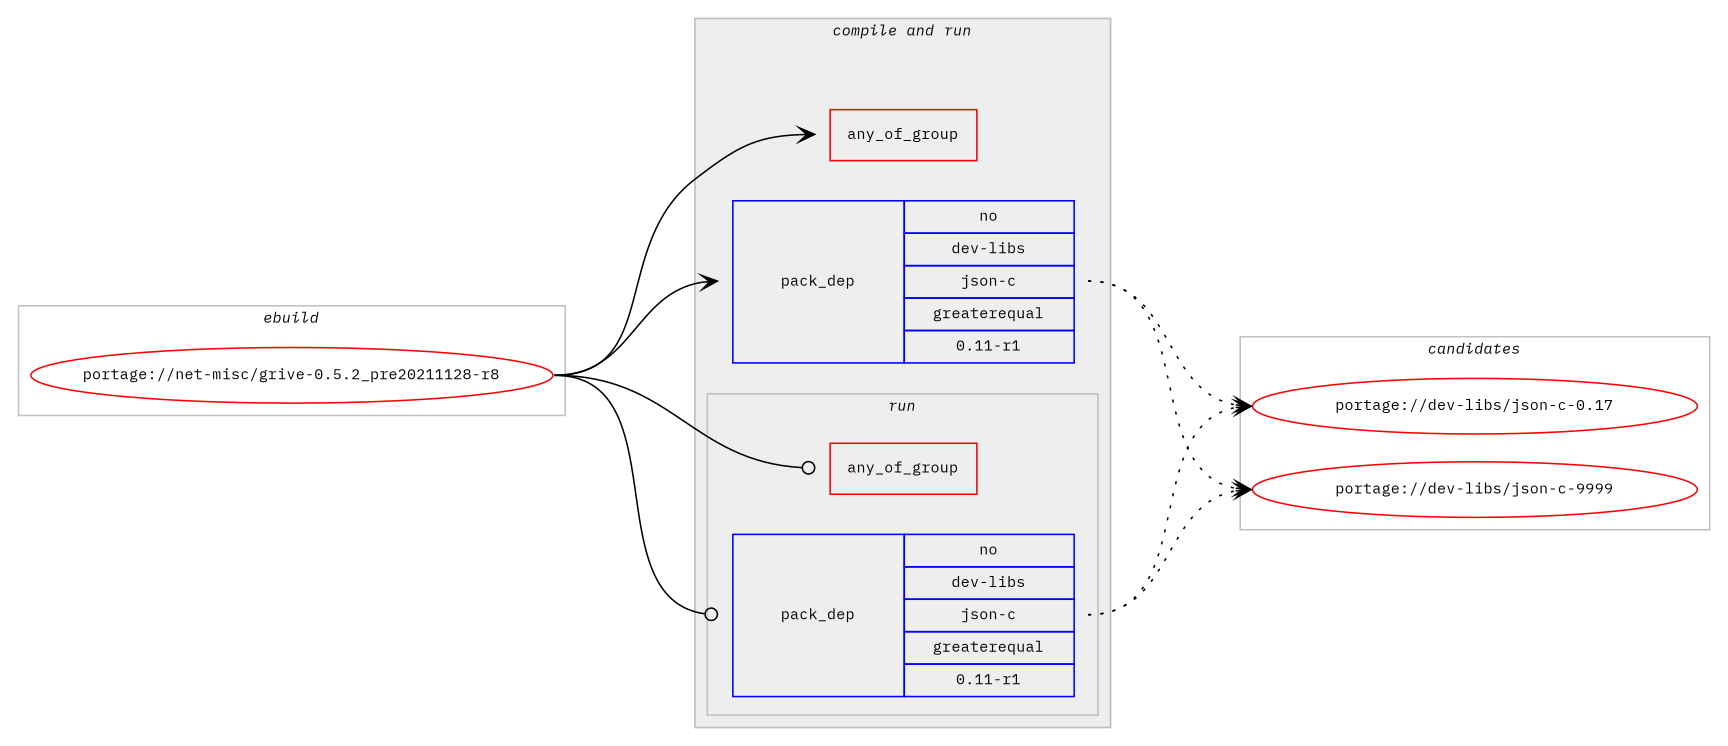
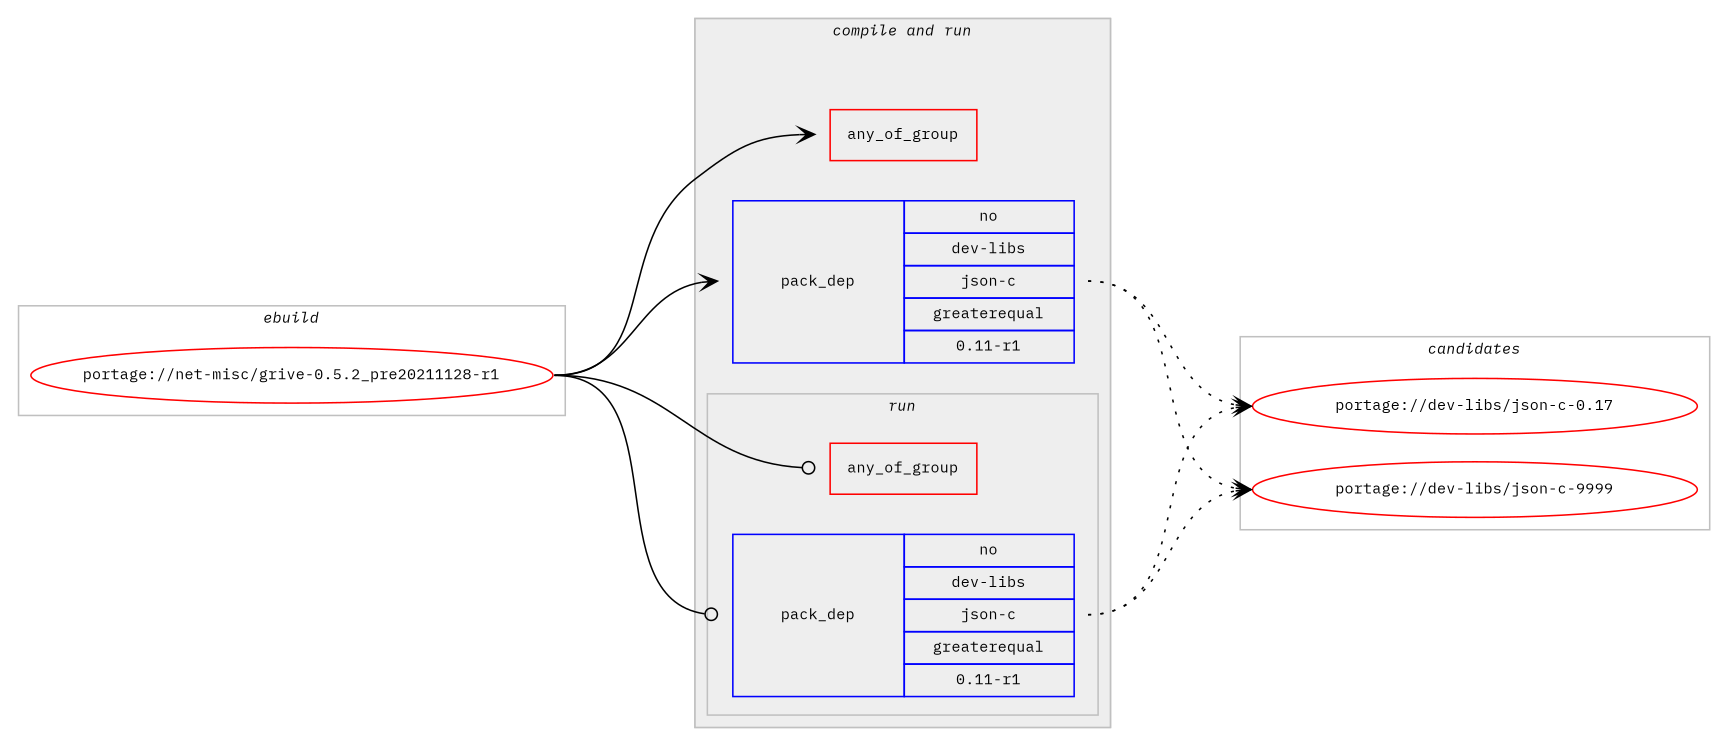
(292, 375) -> (292, 375)
